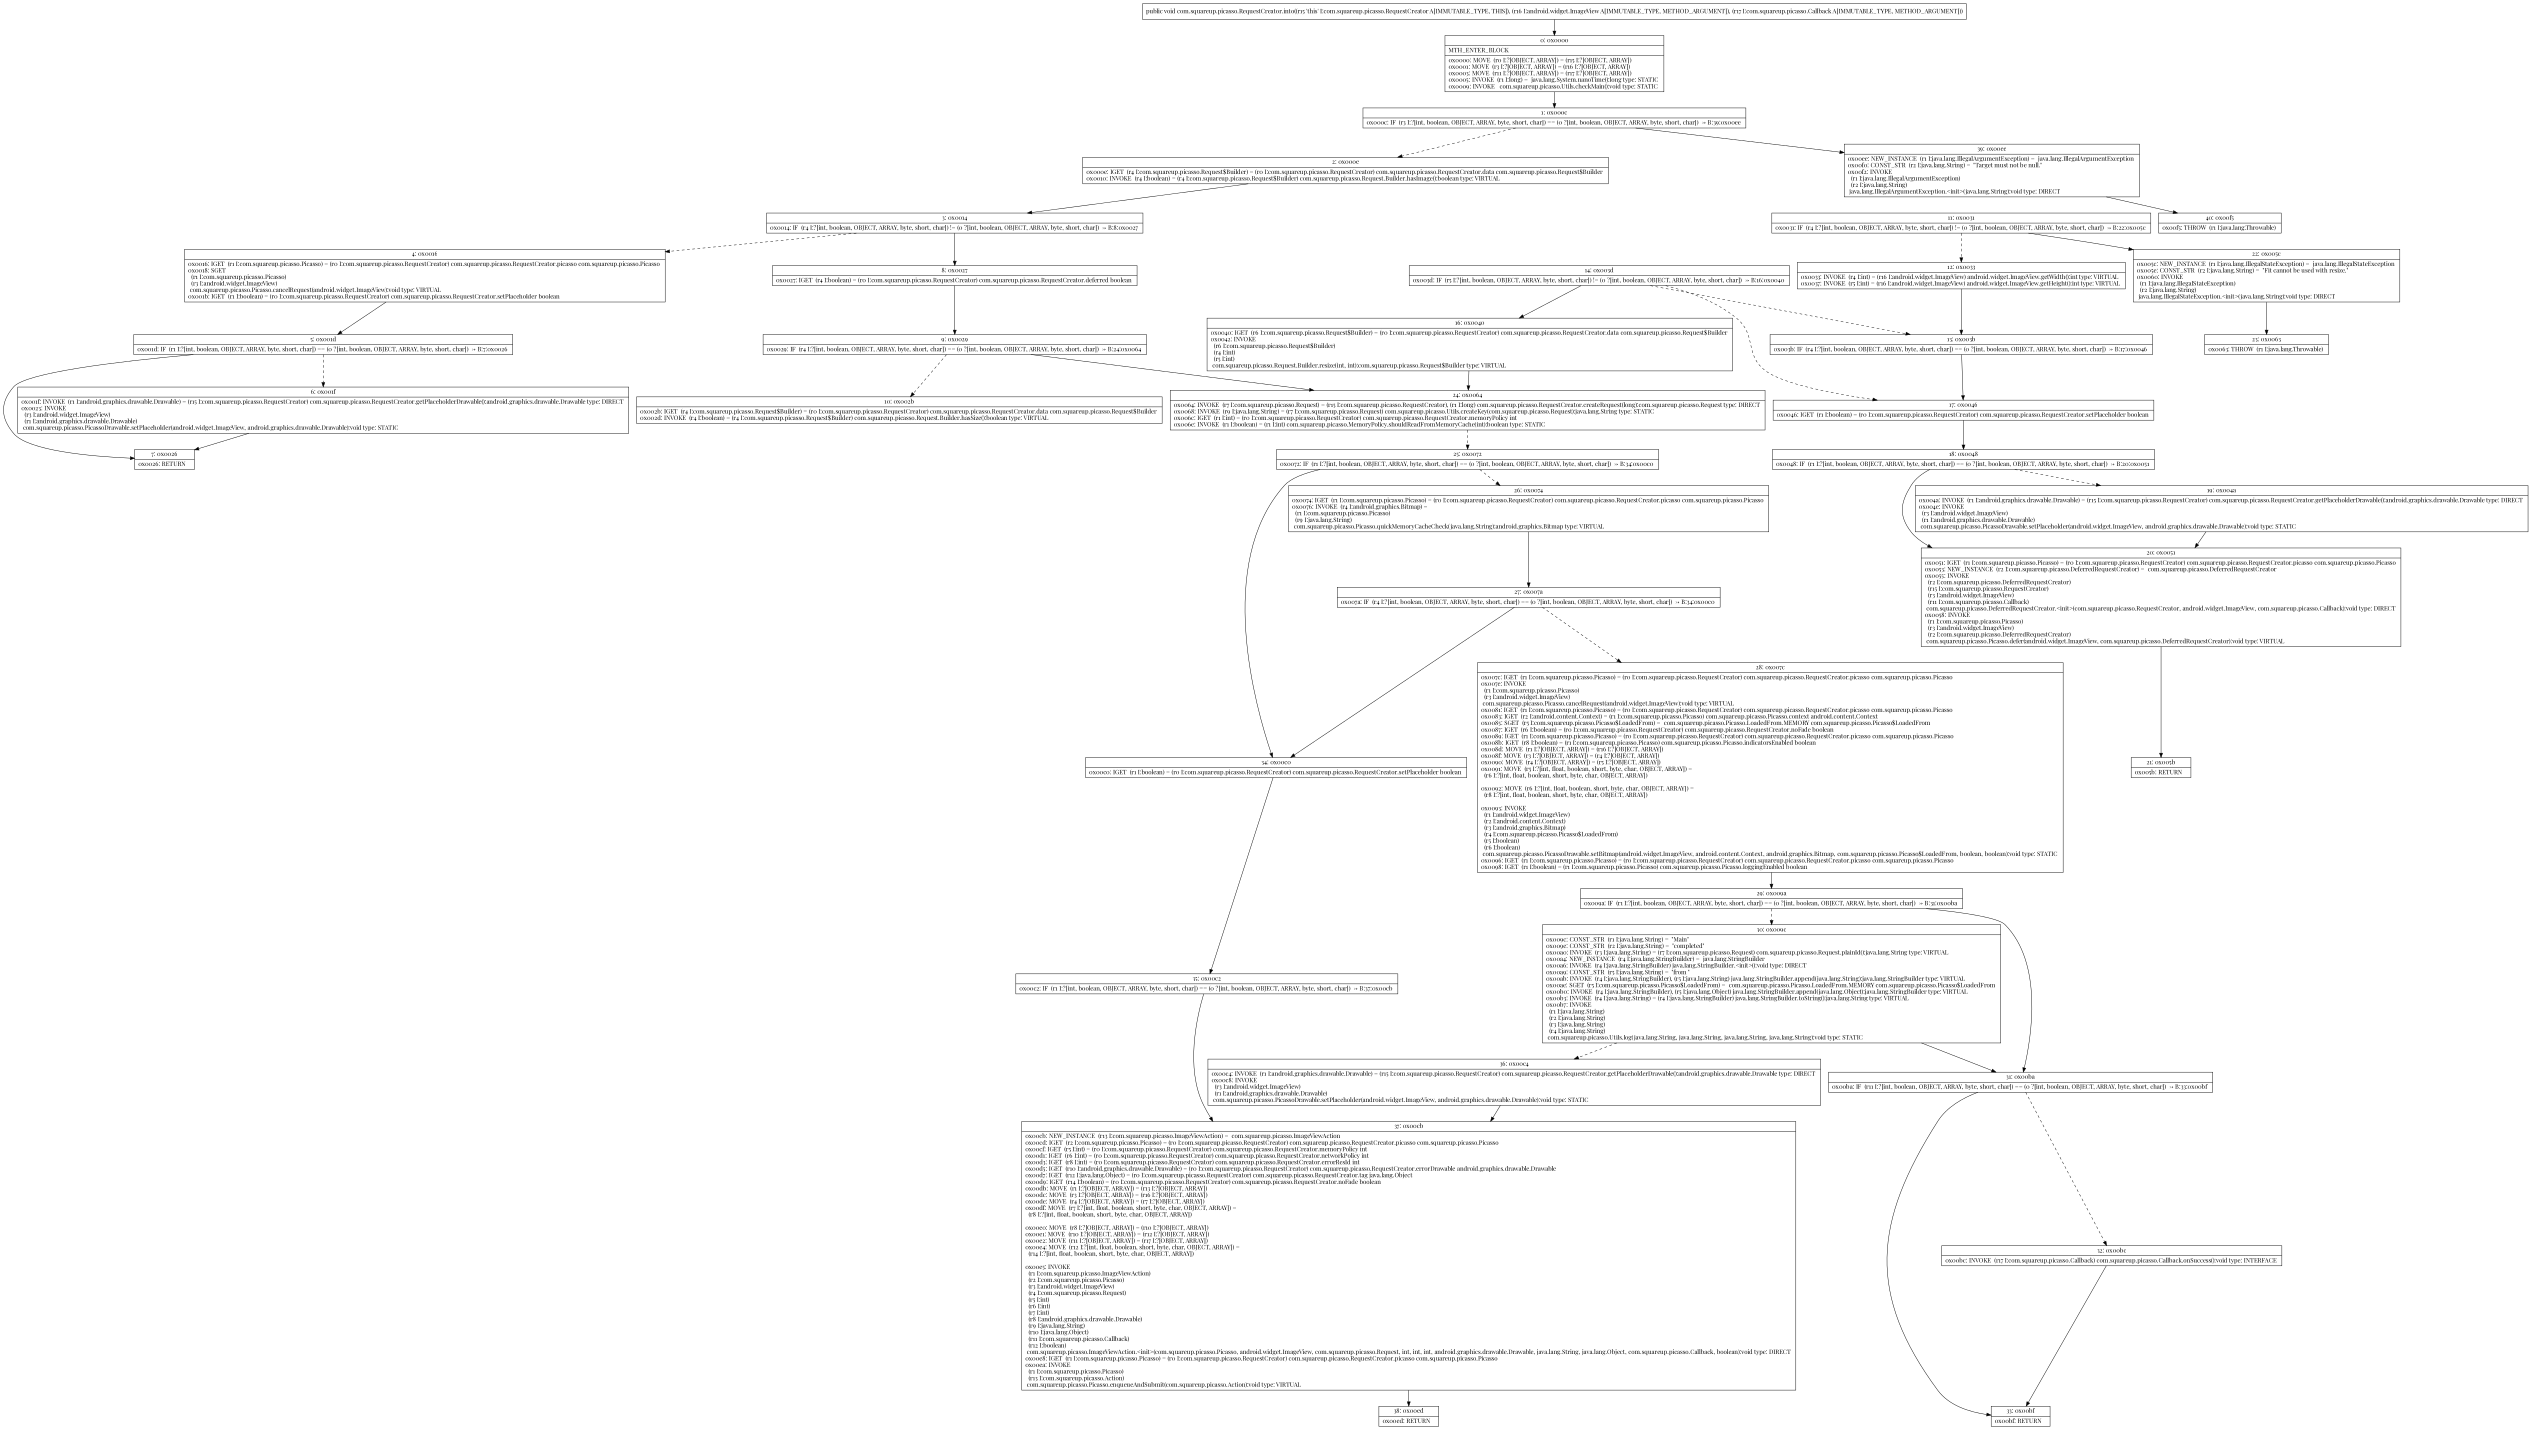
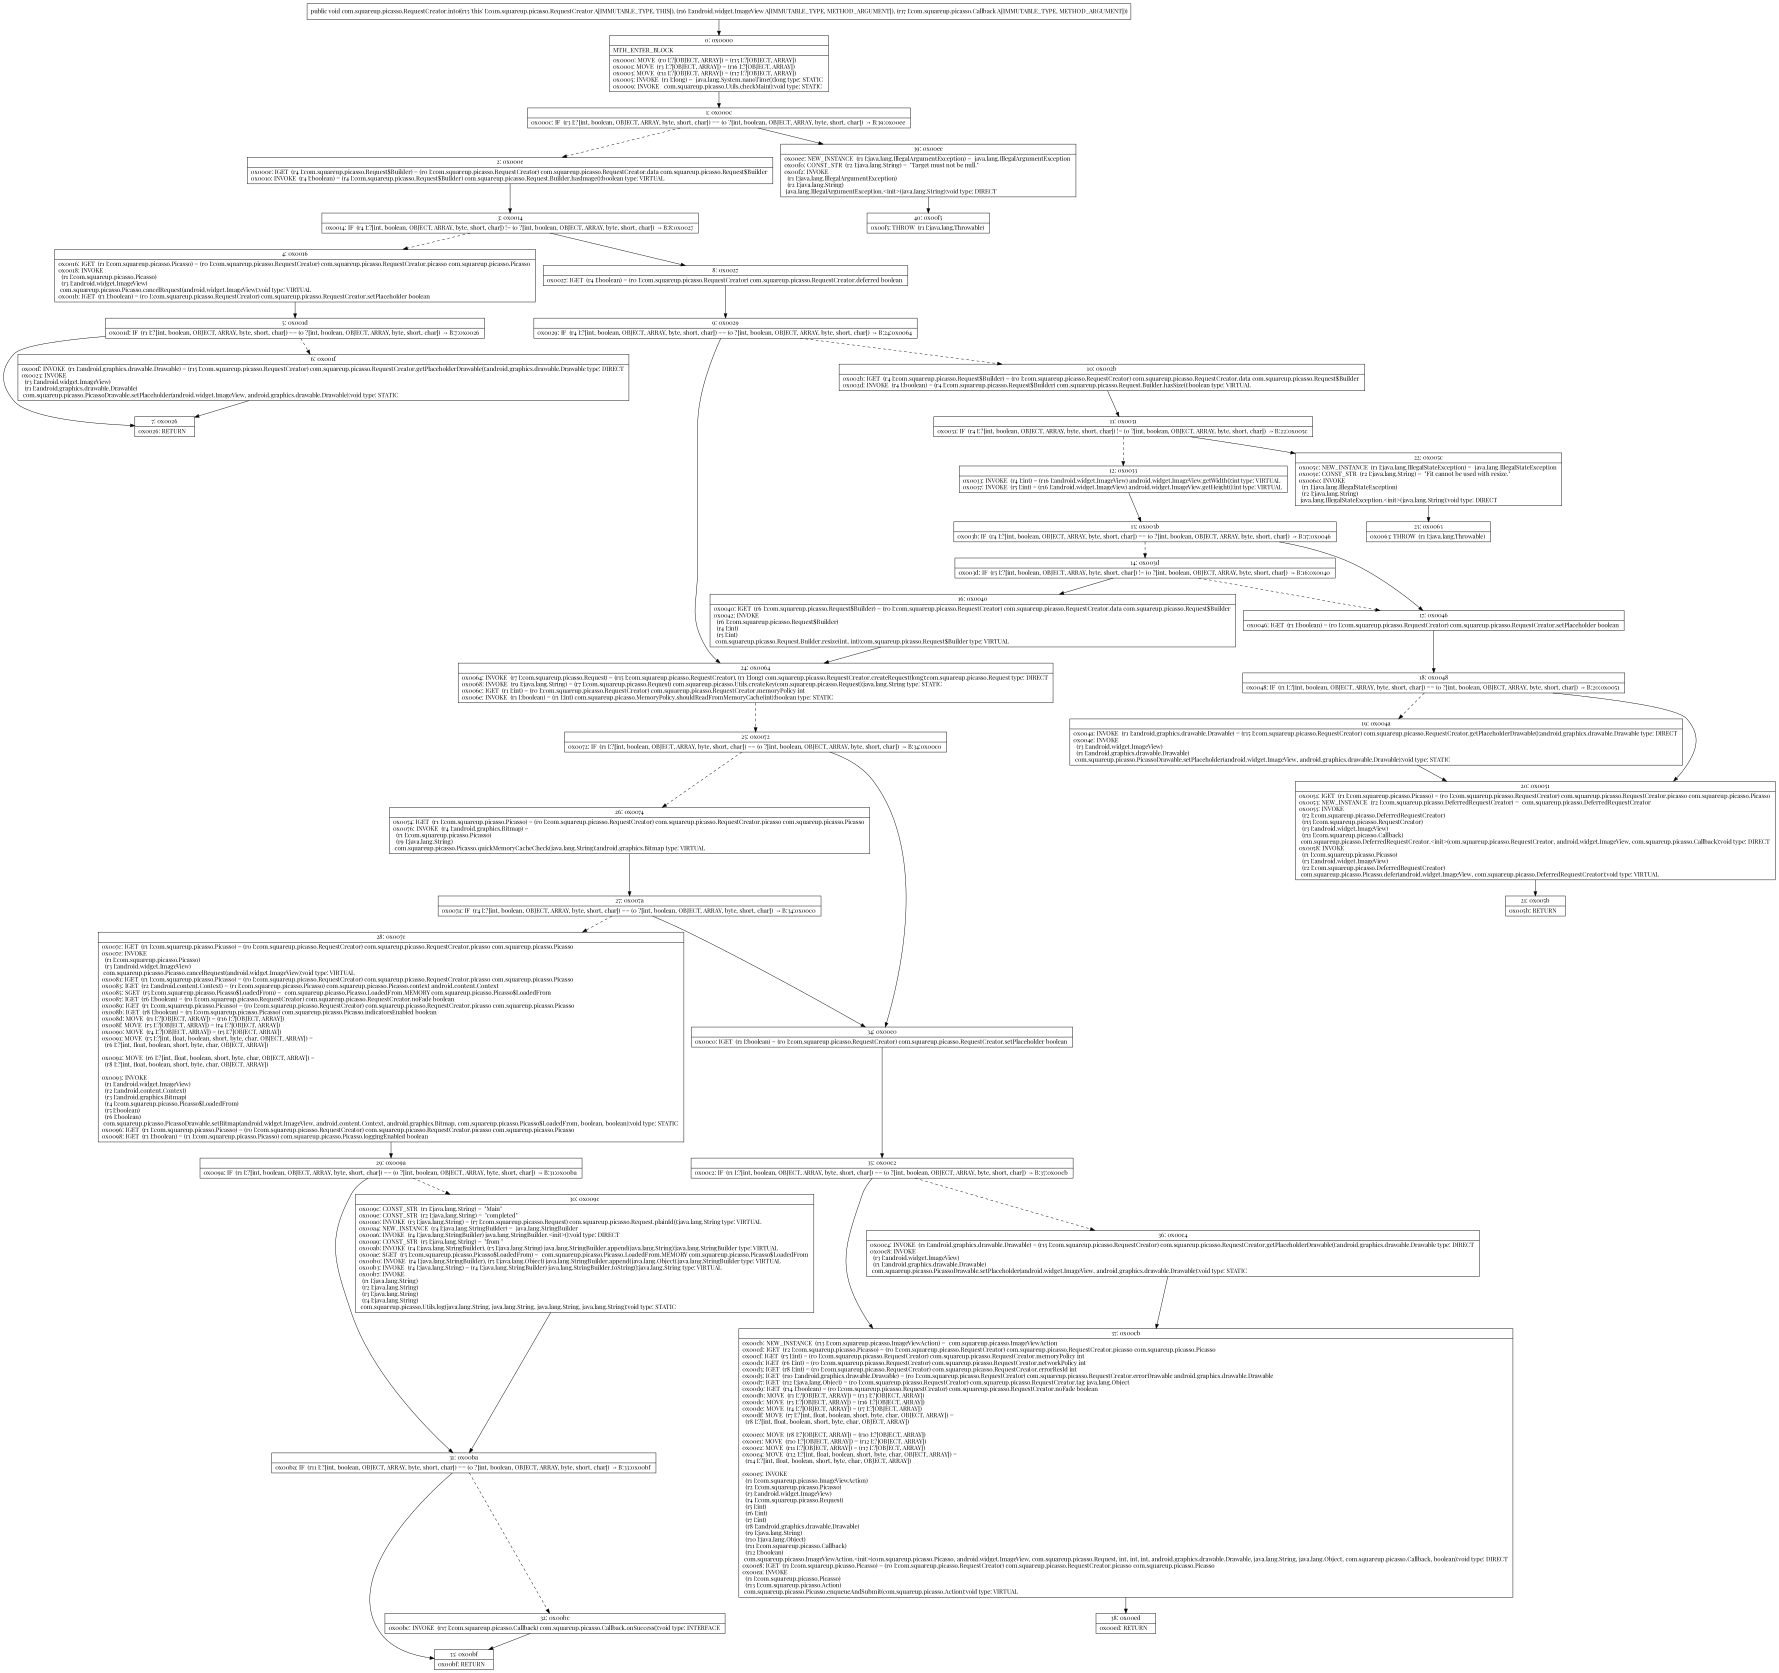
(209, 271) -> (82, 271)
(1778, 310) -> (1145, 548)
none -> (1112, 402)
(1598, 1050) -> (1003, 1204)
